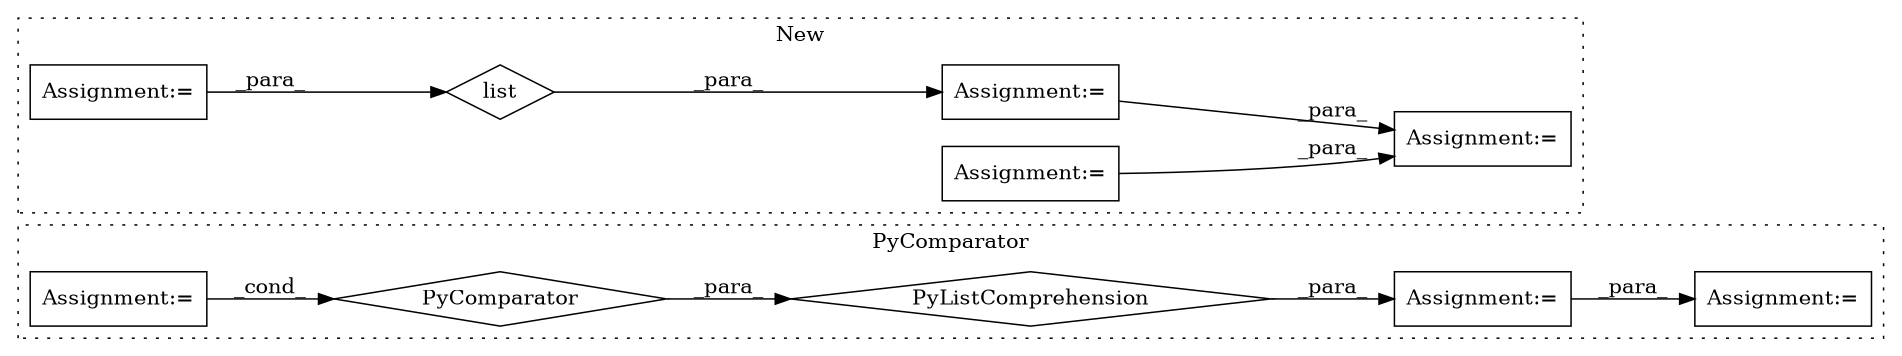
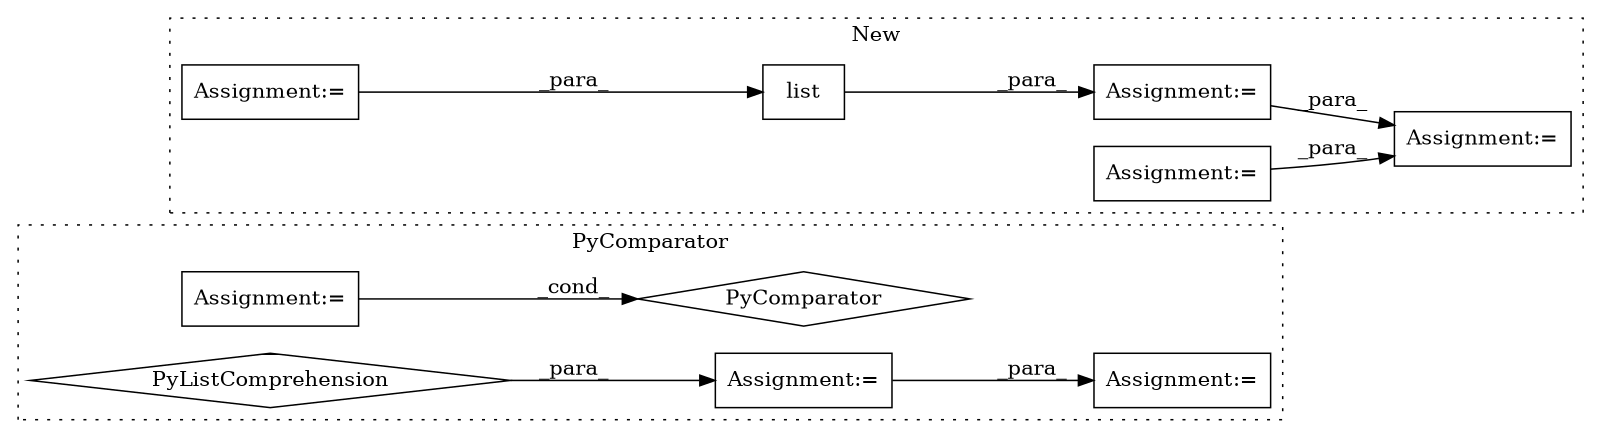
(500, 92) -> (804, 92)
(721, 299) -> none
